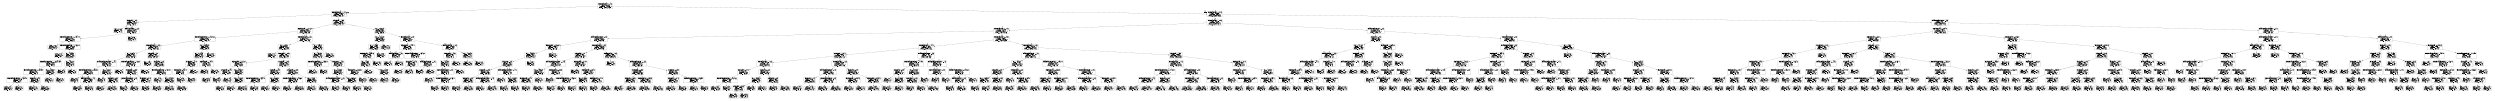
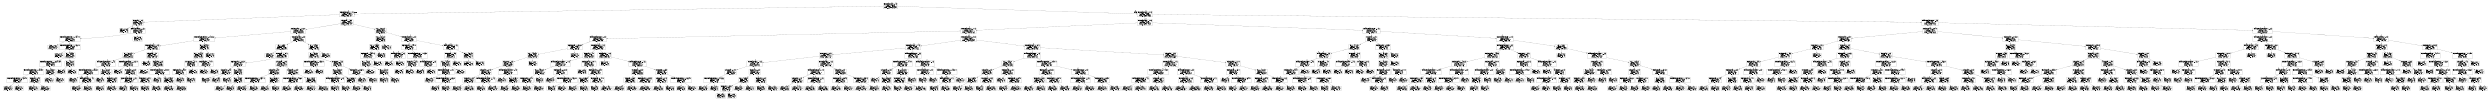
(658, 88) -> none
none -> (957, 88)
